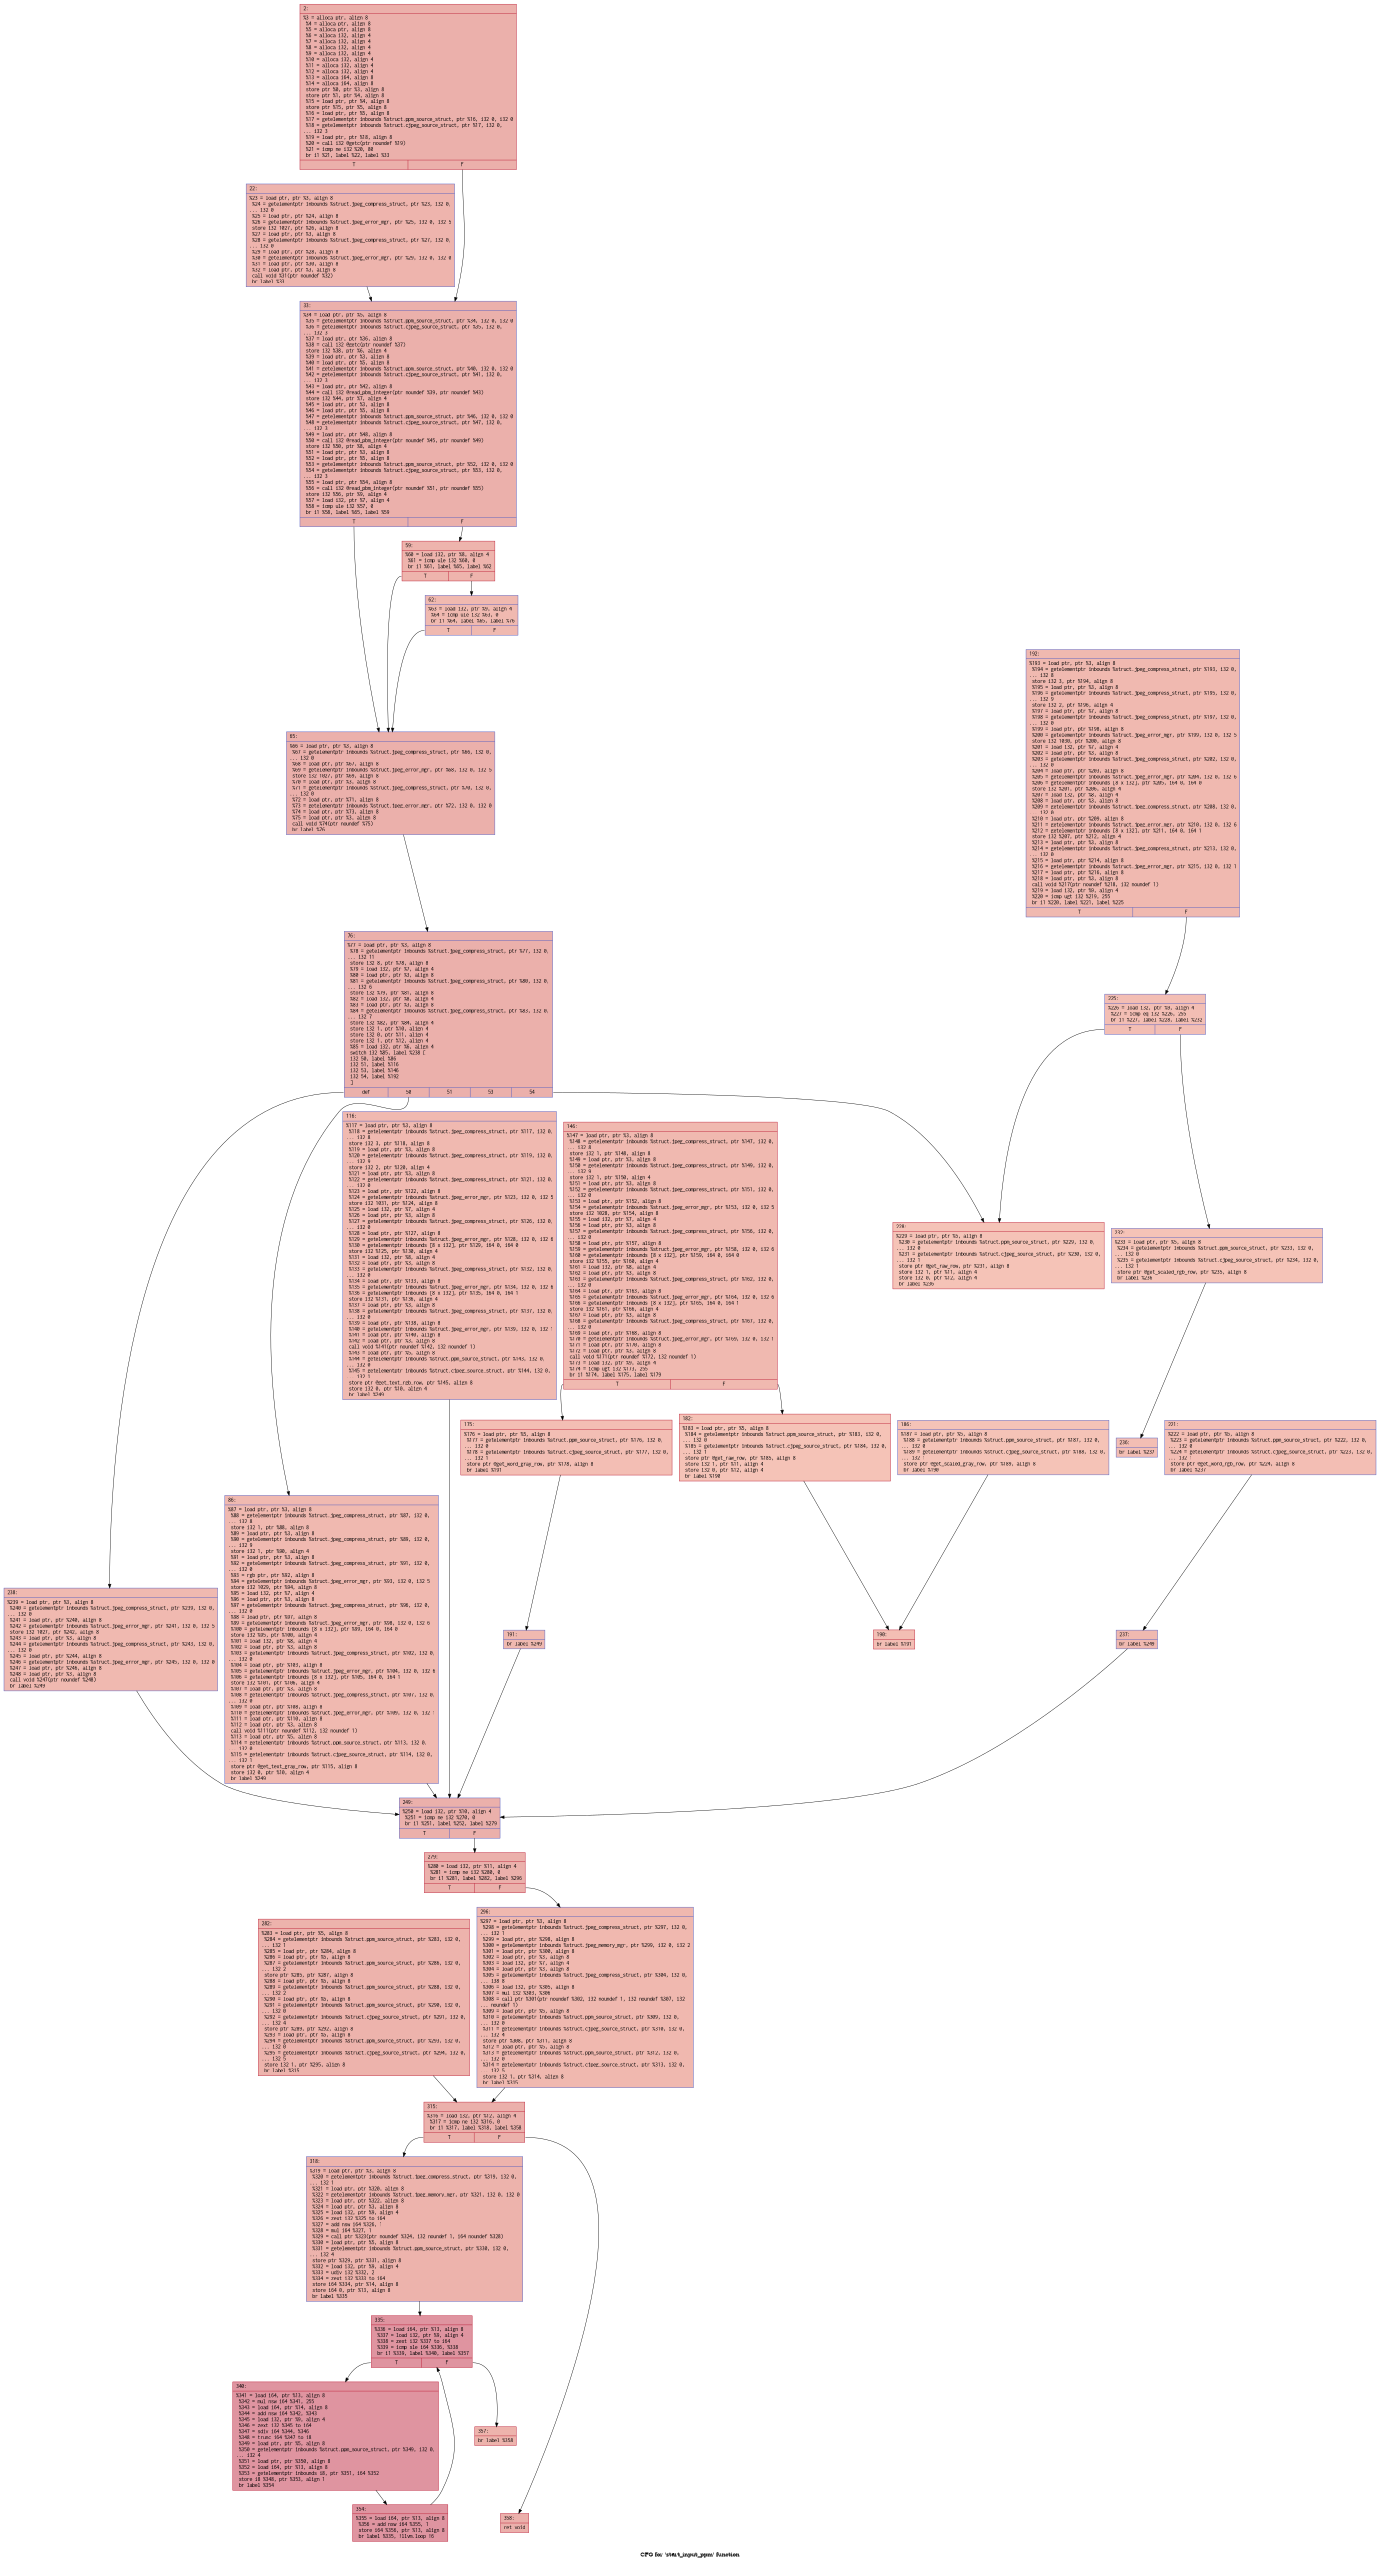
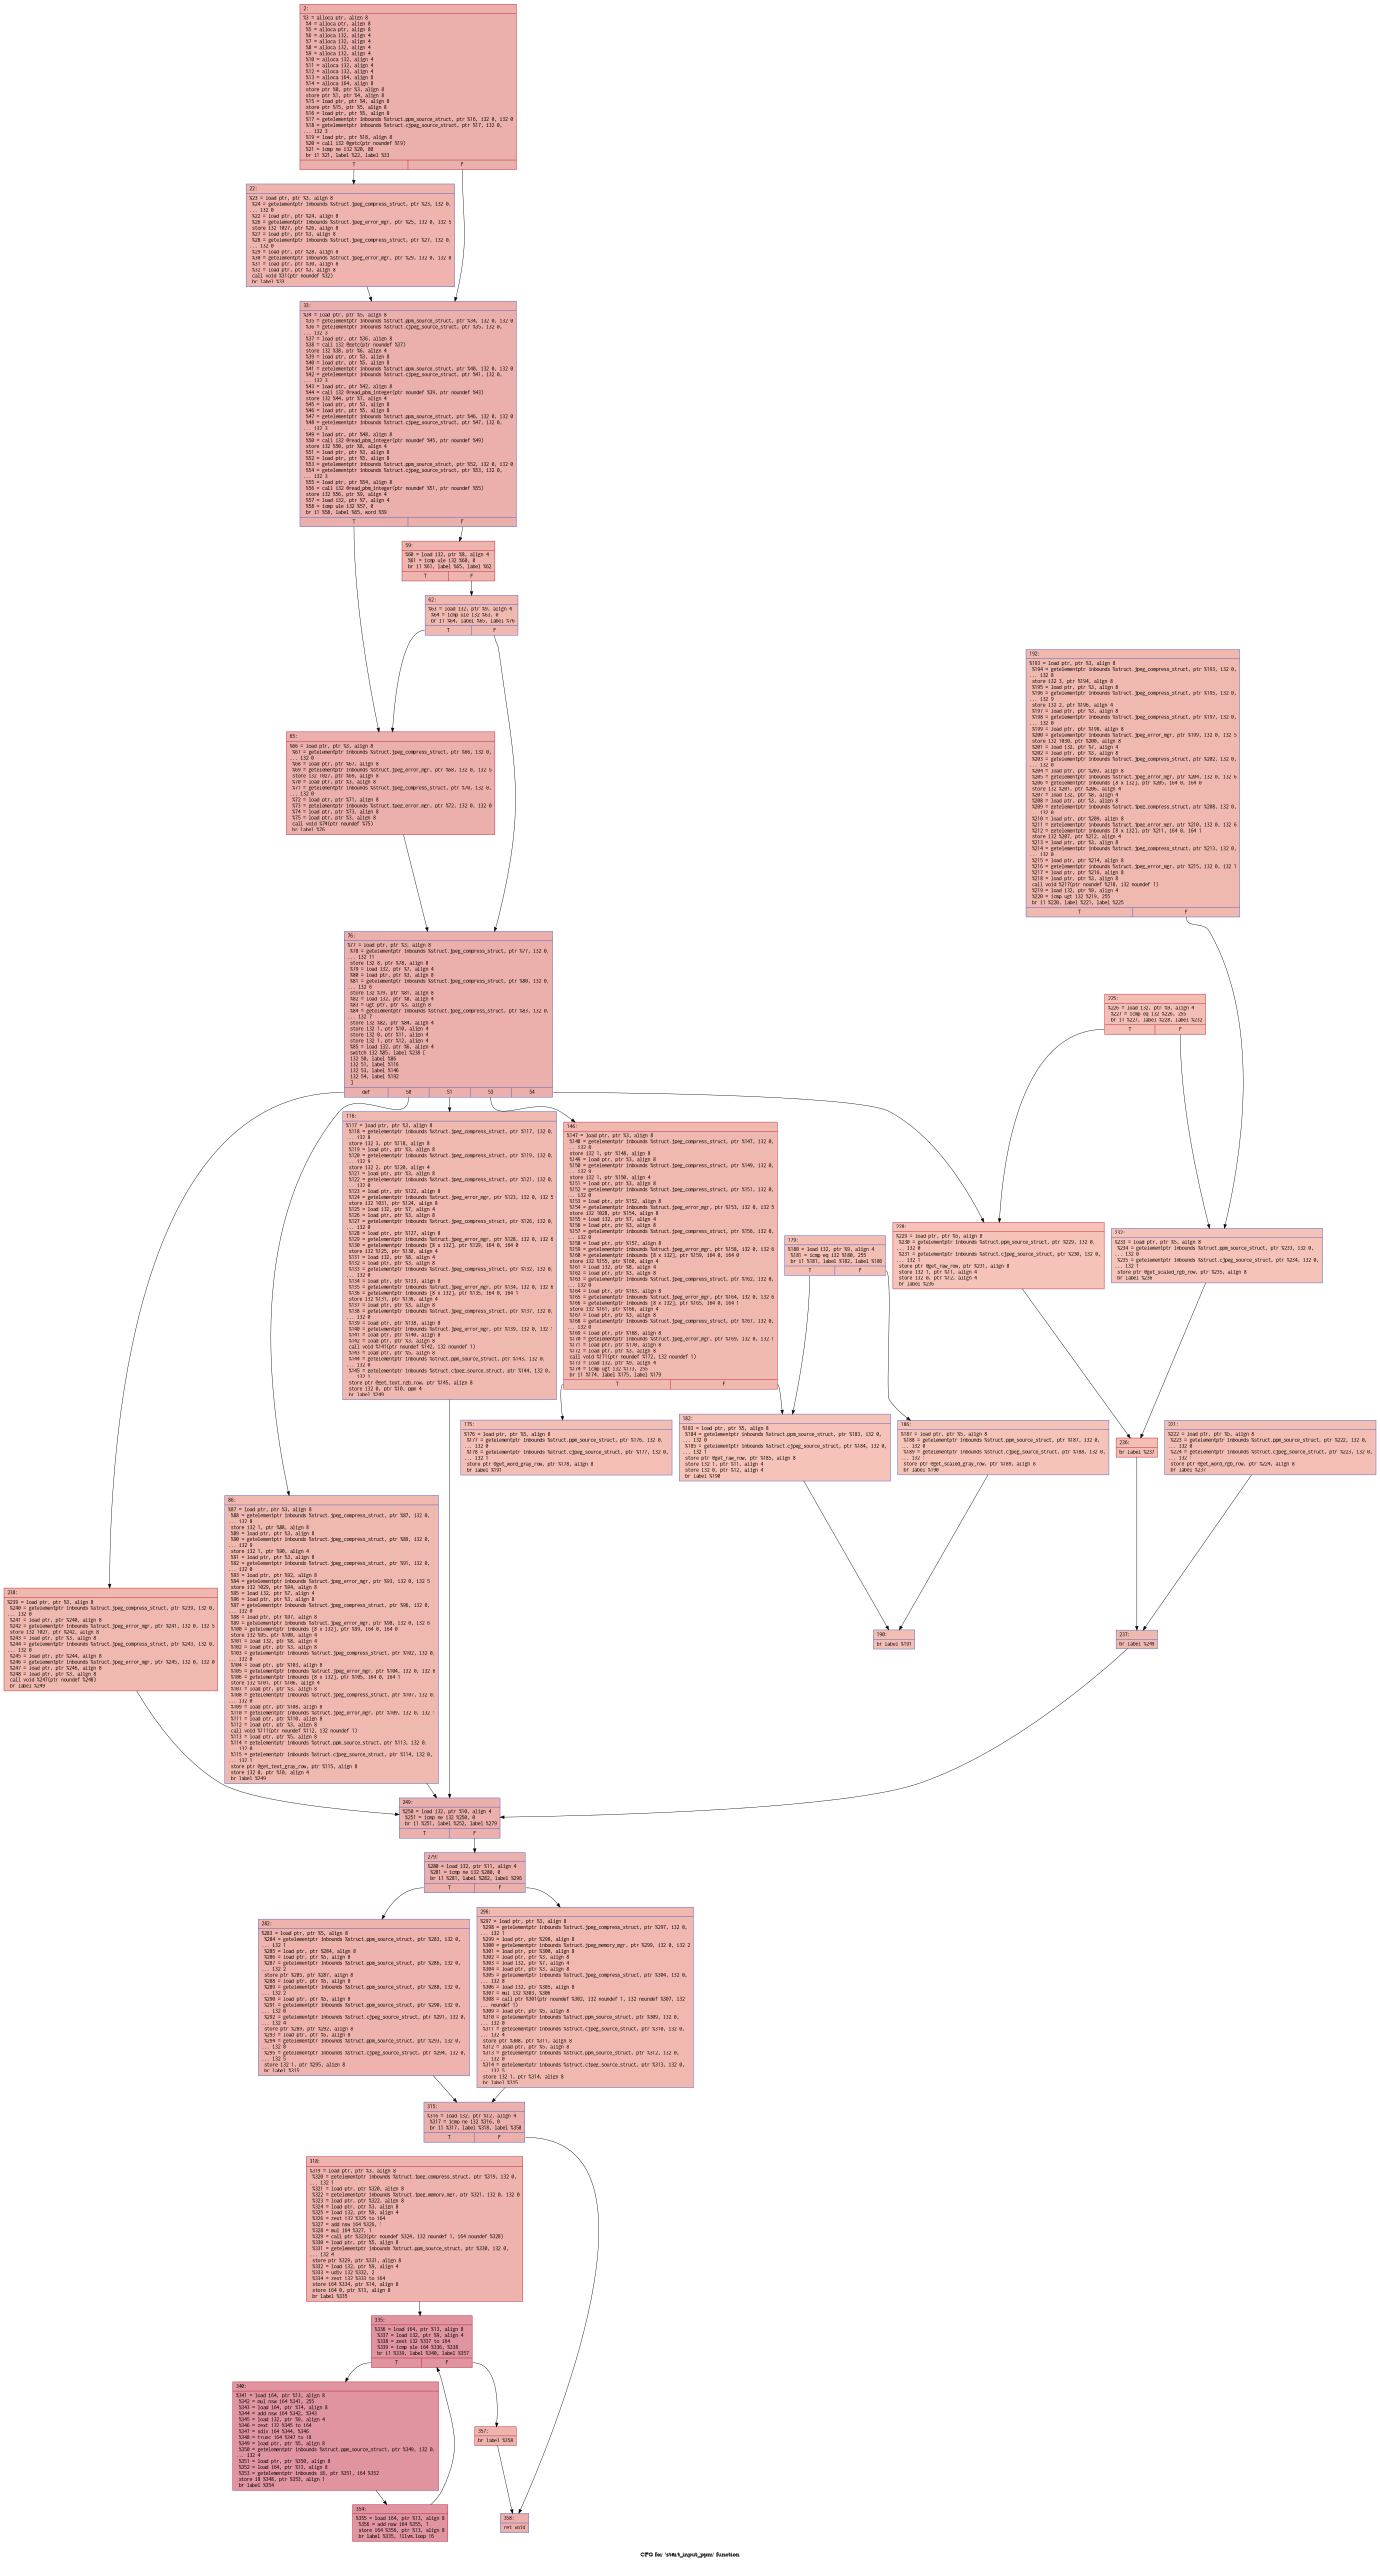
none -> (354, 175)
(294, 216) -> (294, 216)
(346, 512) -> (345, 512)
(388, 650) -> none
(1074, 711) -> (1074, 711)
none -> (515, 782)
(391, 783) -> (391, 783)
(1180, 955) -> (1242, 1061)
(391, 1005) -> (389, 1005)
(1155, 1014) -> (1155, 1014)
none -> (450, 1102)
none -> (528, 1108)
none -> (835, 1256)
none -> (1075, 1362)
(386, 1389) -> (384, 1389)
(566, 1448) -> (566, 1448)
(785, 1448) -> (785, 1448)
(1137, 1448) -> (1137, 1448)
none -> (1137, 1542)
(271, 1575) -> (272, 1575)
(111, 1639) -> (111, 1639)
(524, 1639) -> none
(894, 1639) -> (894, 1639)
(439, 1818) -> (439, 1818)
(475, 1873) -> (475, 1873)
none -> (400, 1896)
(492, 1981) -> (492, 1981)
(364, 1997) -> (364, 1997)
(474, 2122) -> (474, 2122)
(411, 2142) -> none
(415, 2229) -> (415, 2229)
none -> (505, 2478)
(515, 2523) -> (515, 2523)
